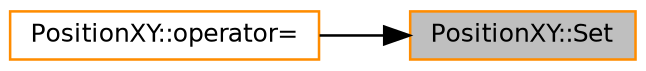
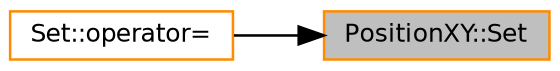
(165, 35) -> (122, 35)
